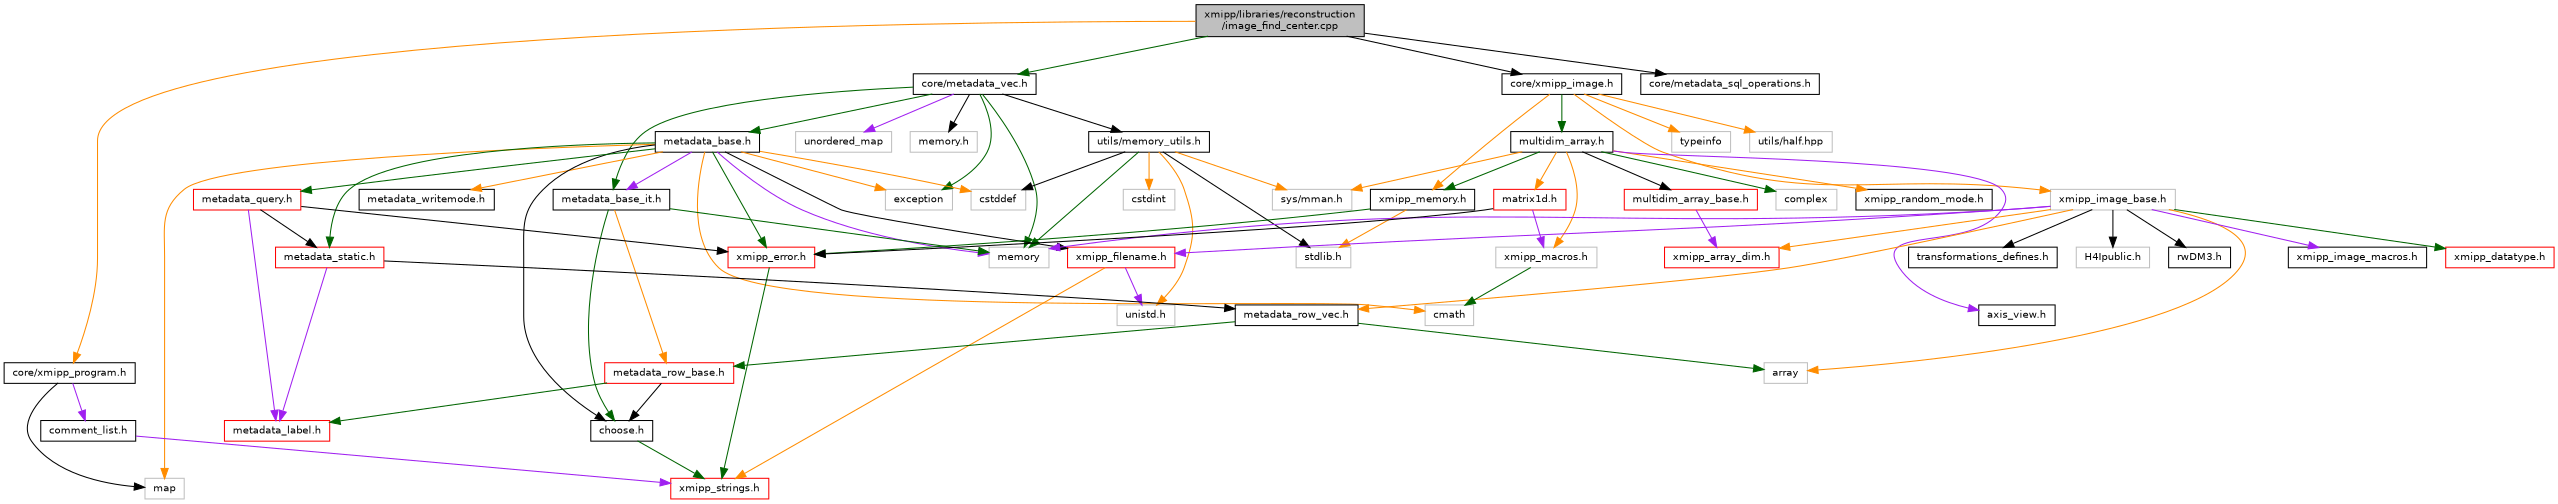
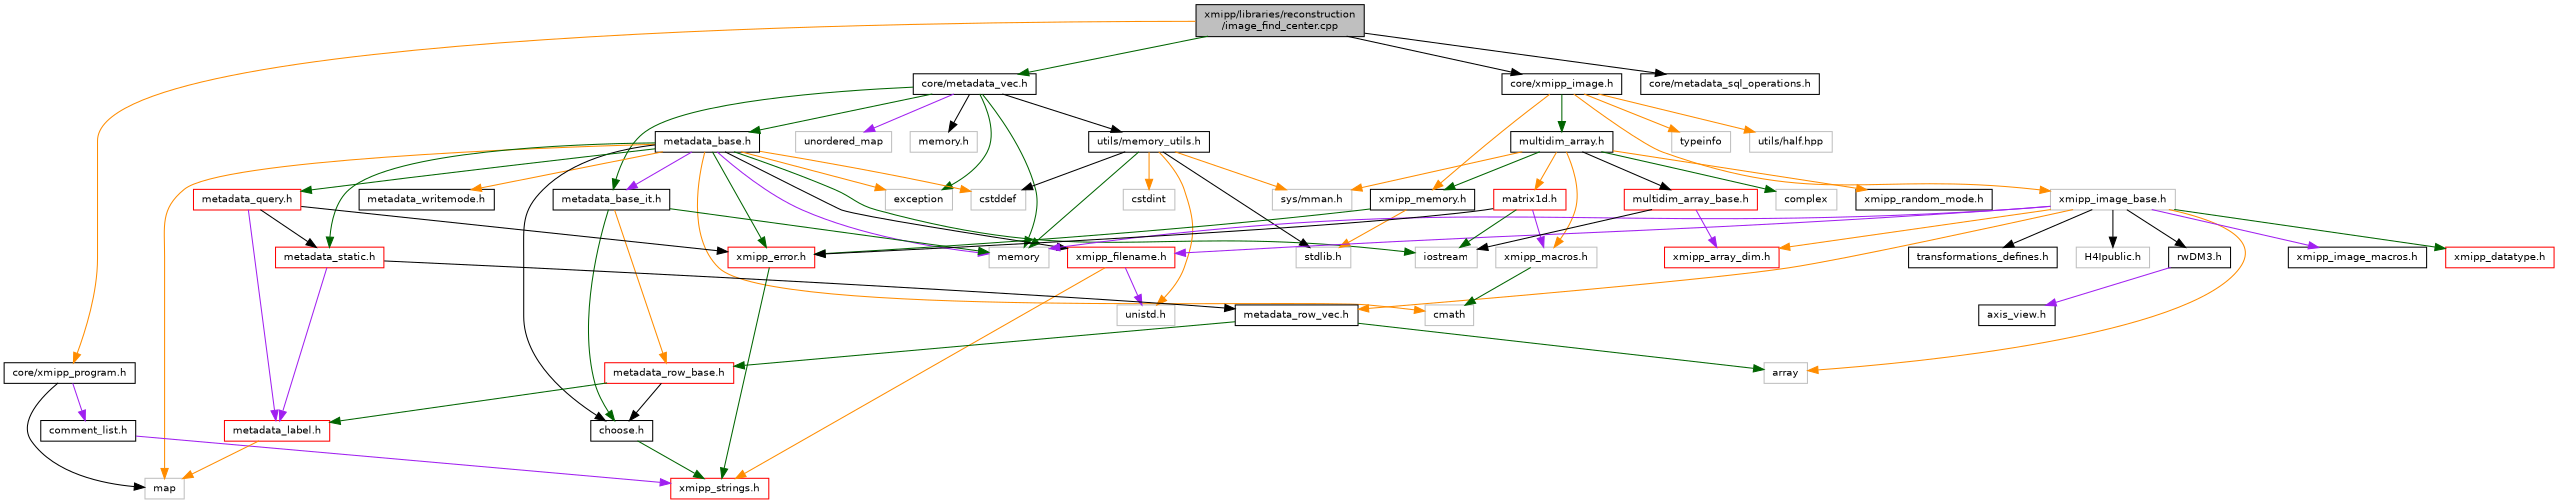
(1928, 170) -> (2113, 285)
none -> (1446, 257)
none -> (225, 457)
